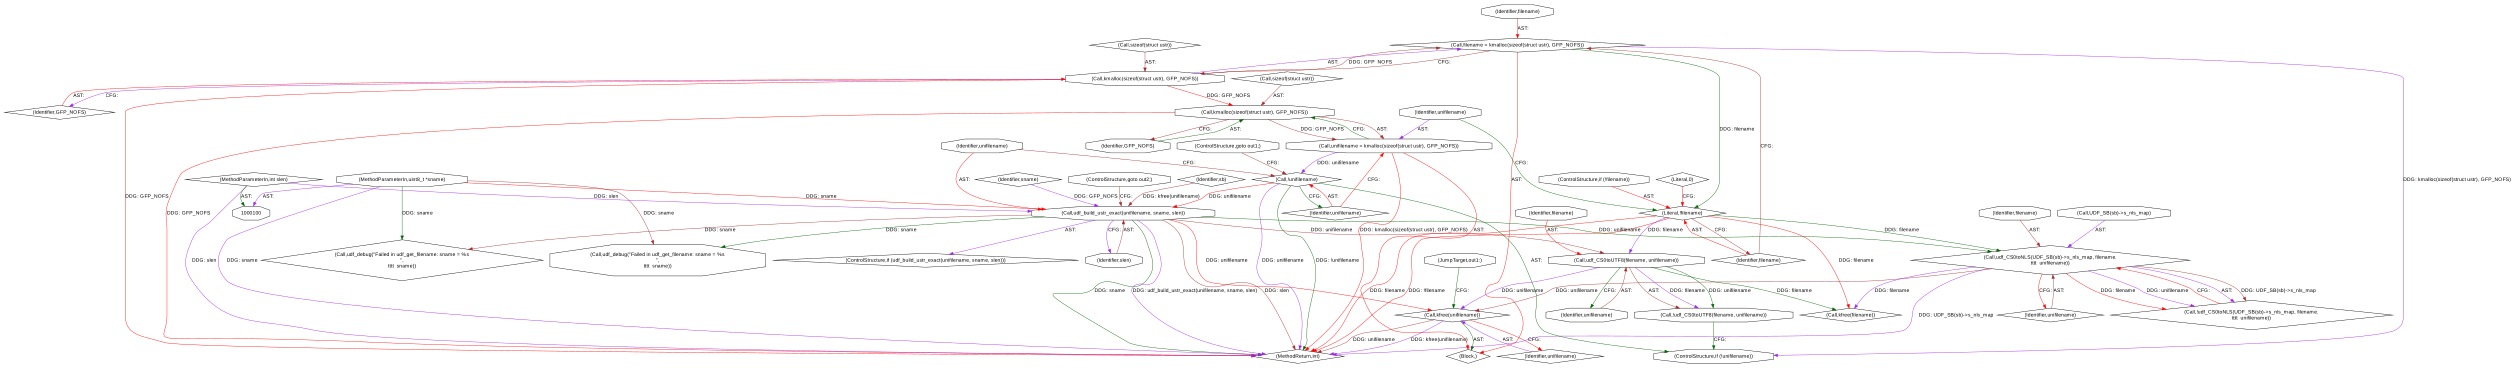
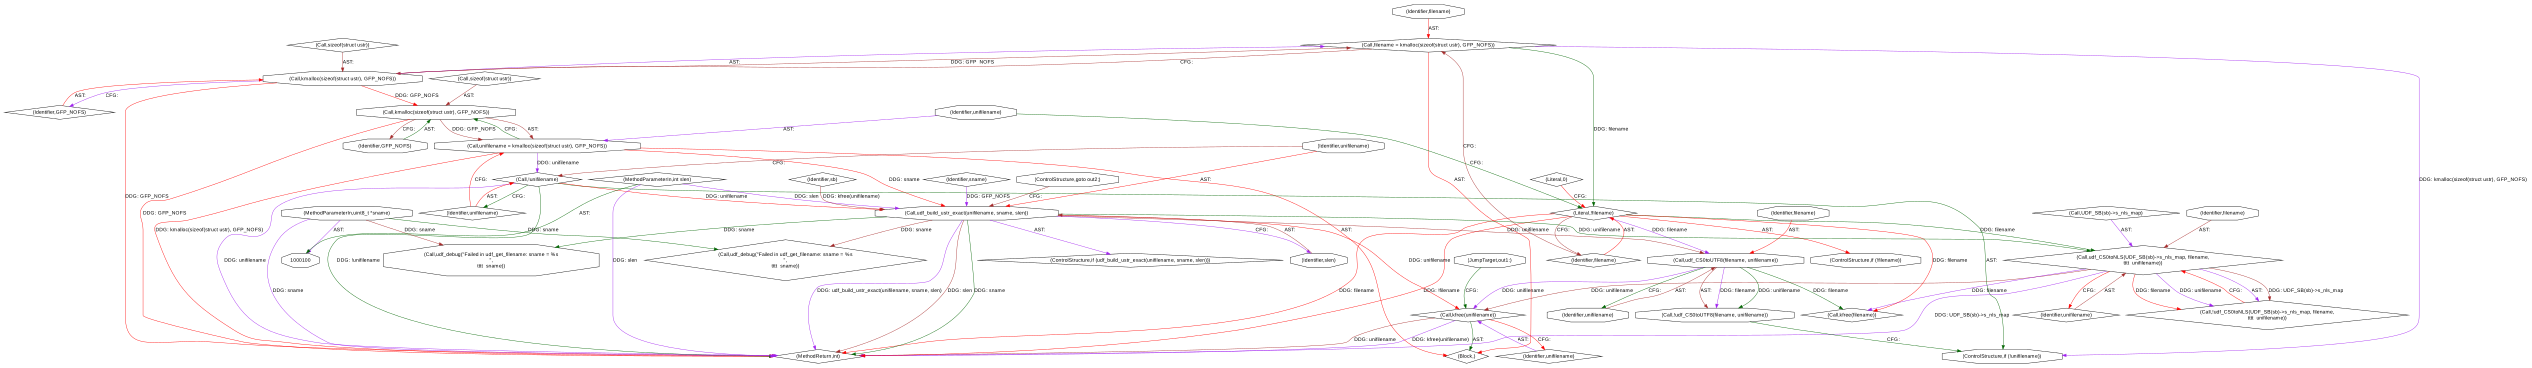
(1228, 146) -> none
(753, 196) -> (794, 162)
(1639, 197) -> (1734, 229)
(2114, 213) -> (2106, 213)
